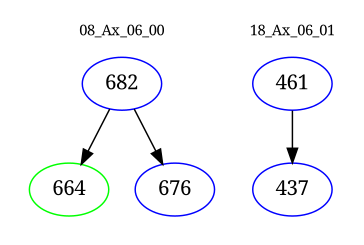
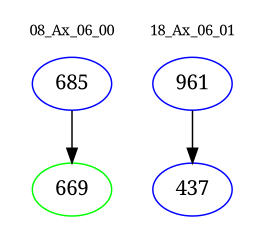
(122, 84) -> (72, 84)
(292, 84) -> (192, 84)
(69, 190) -> (72, 190)
(175, 190) -> none
